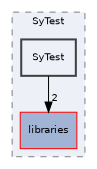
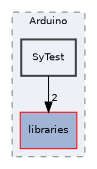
(49, 22) -> (49, 22)
